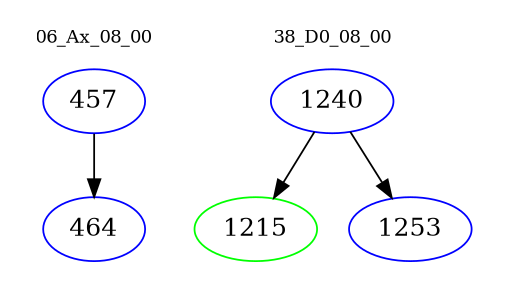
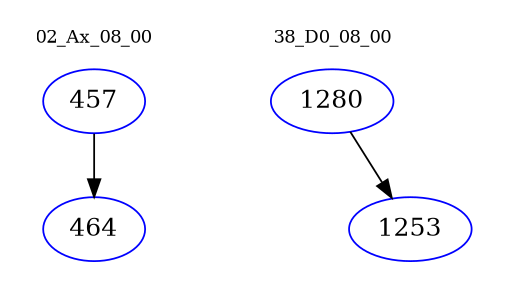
(94, 38) -> (94, 38)
(332, 101) -> (332, 101)
(256, 229) -> none
